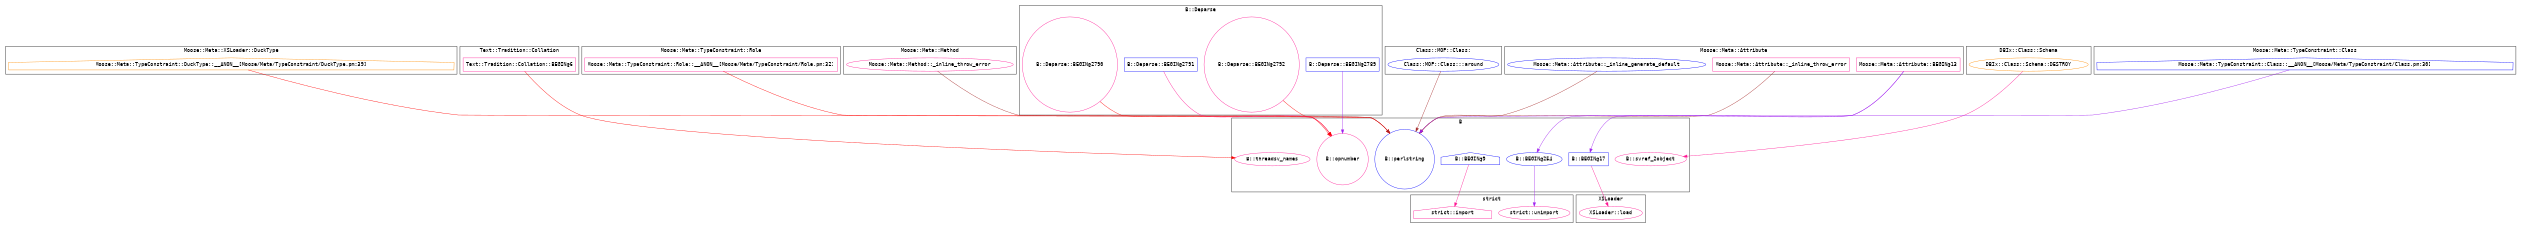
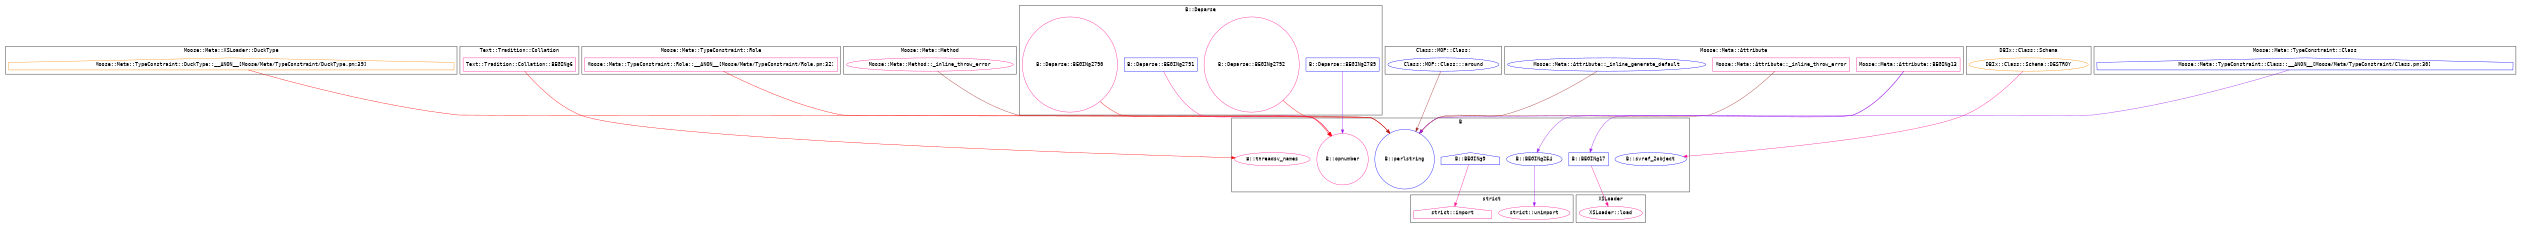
(1651, 159) -> (1651, 159)
